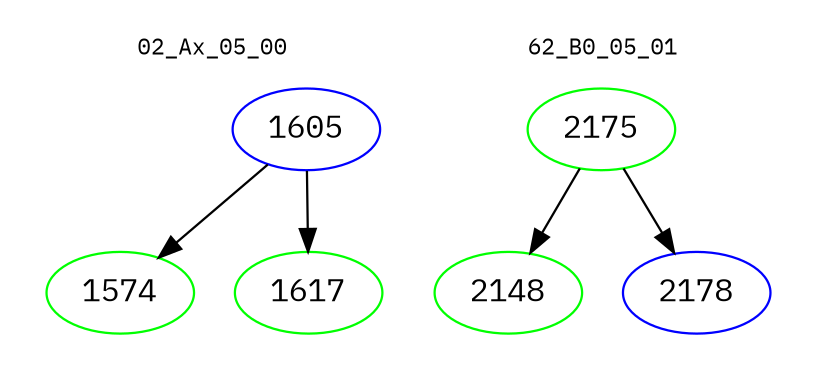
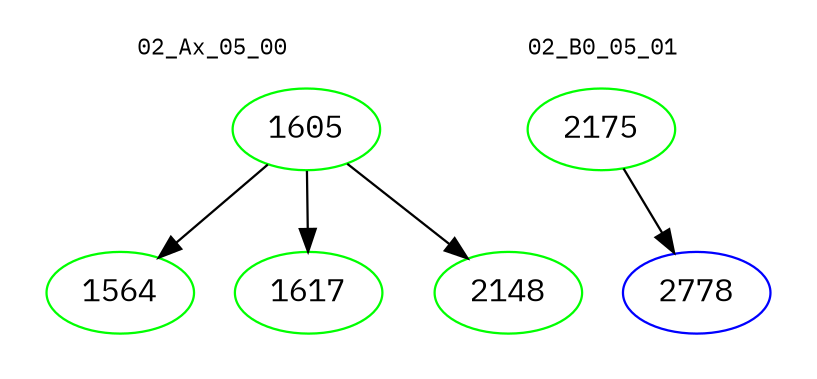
(604, 49) -> (604, 49)
(306, 129) -> (306, 129)
(561, 201) -> (385, 194)
(120, 293) -> (120, 293)
(697, 293) -> (697, 293)
